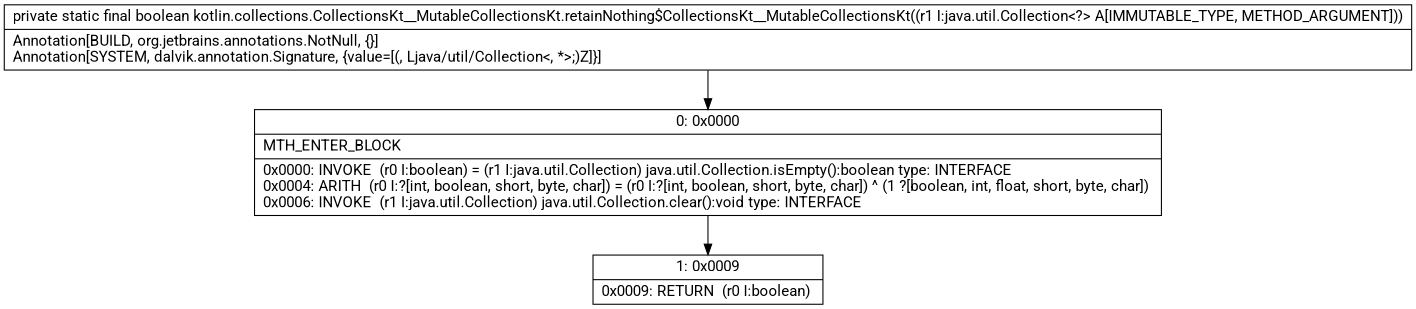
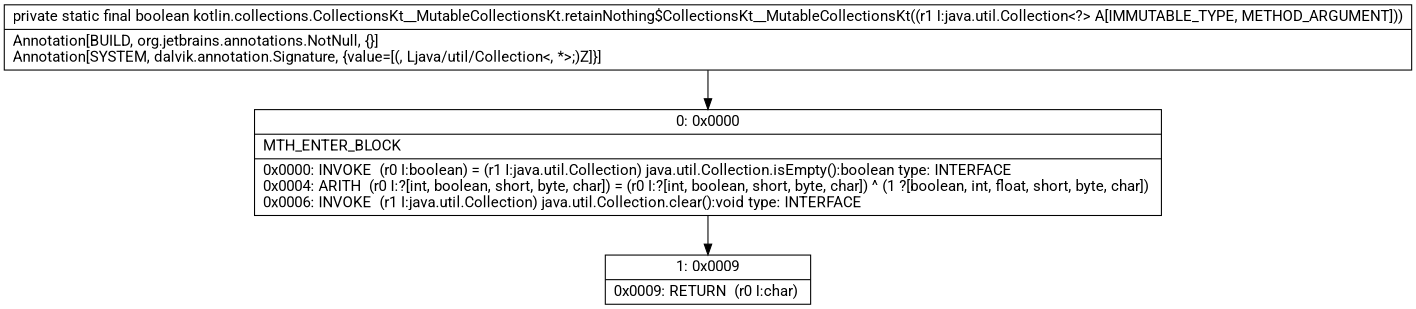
(708, 291) -> (708, 291)
